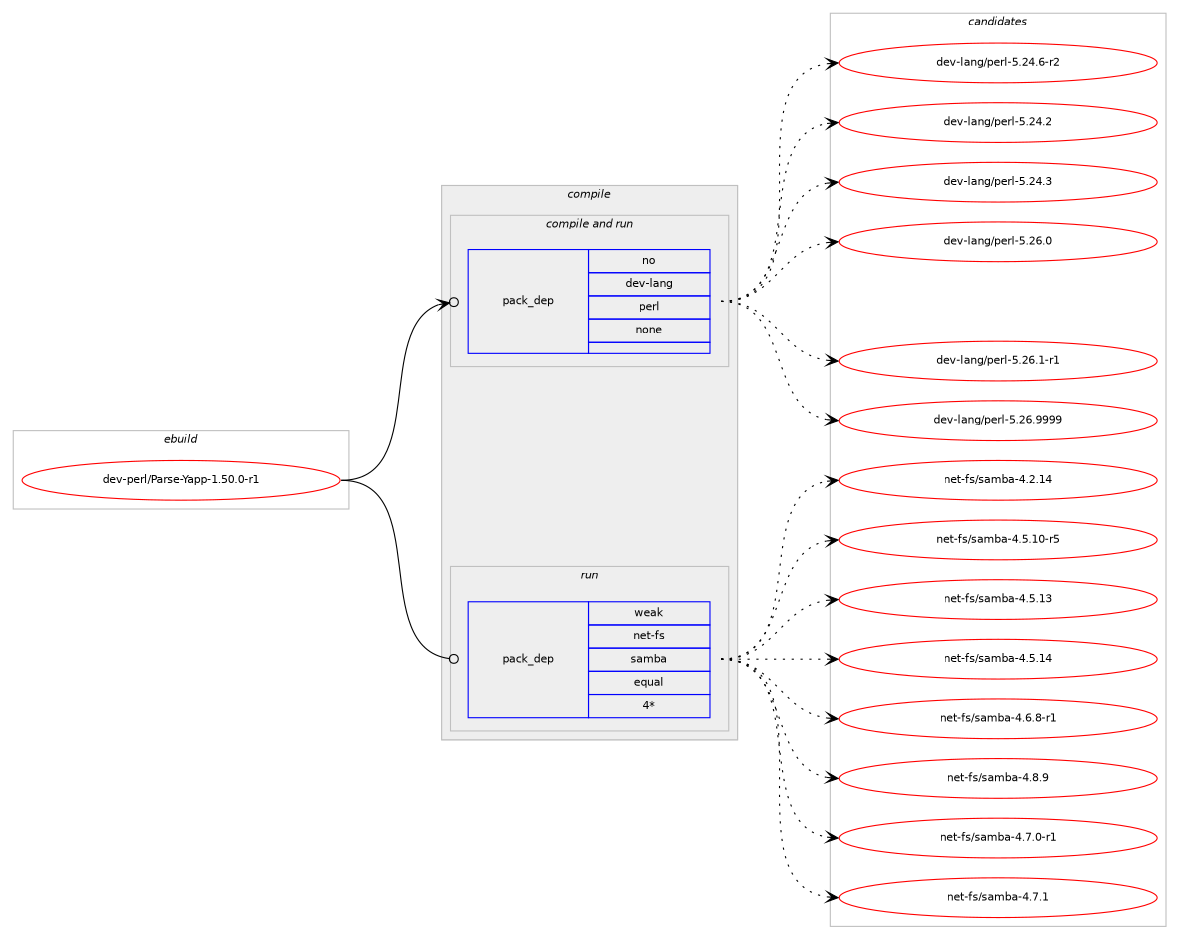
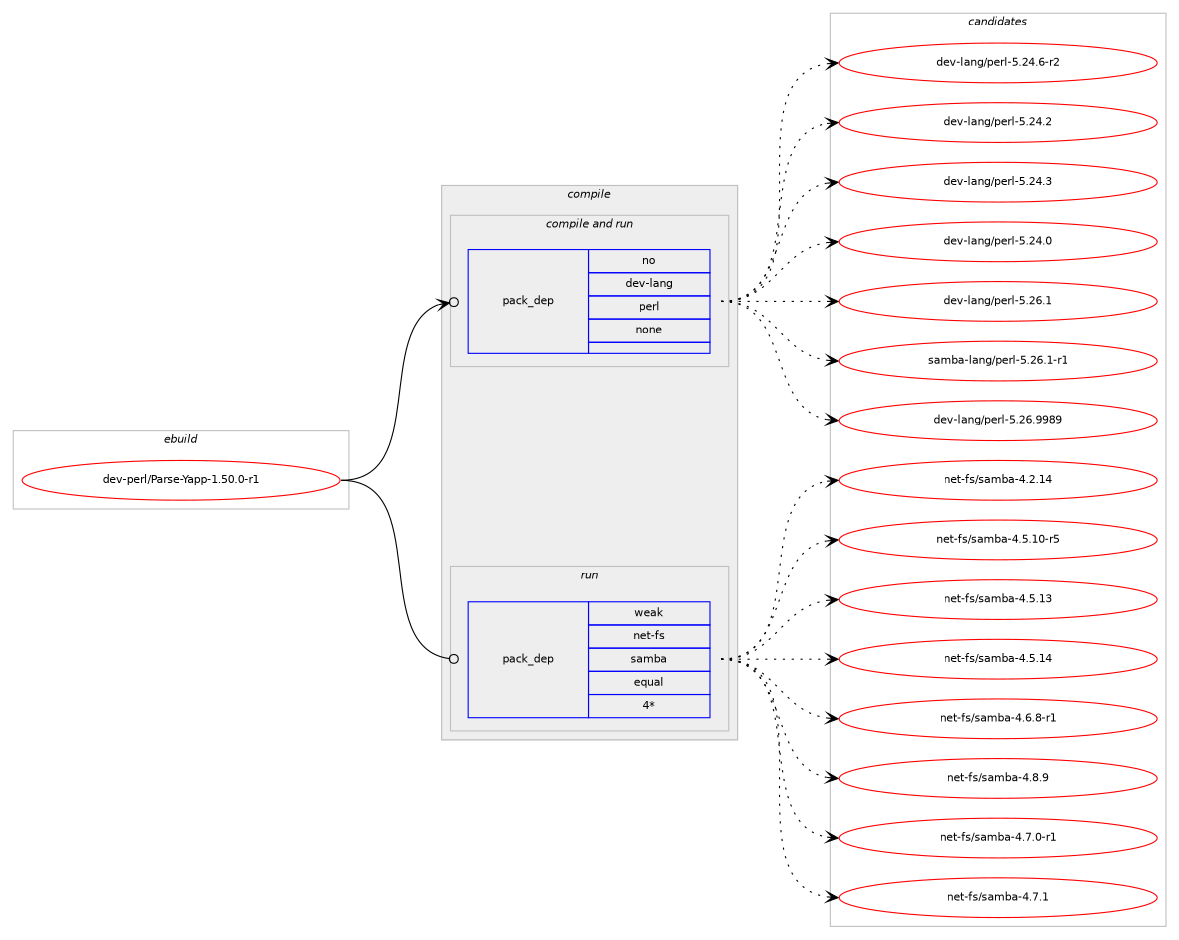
(998, 242) -> (998, 242)
none -> (998, 301)
(998, 361) -> (998, 361)
(998, 421) -> (998, 421)
